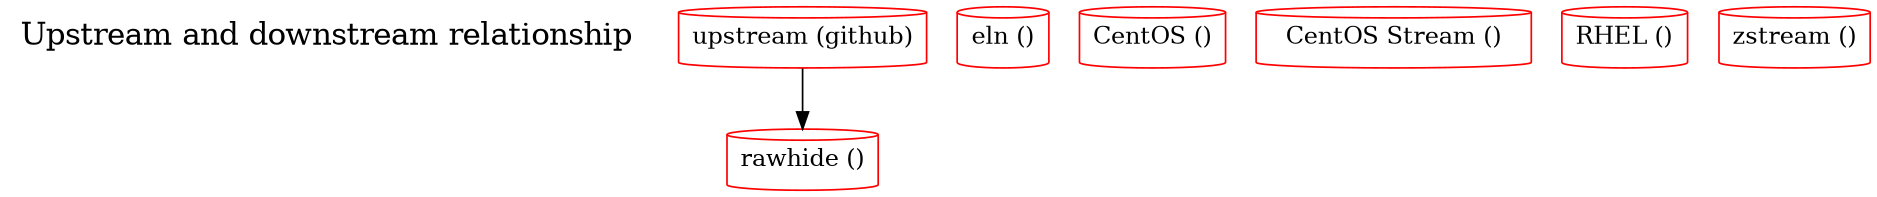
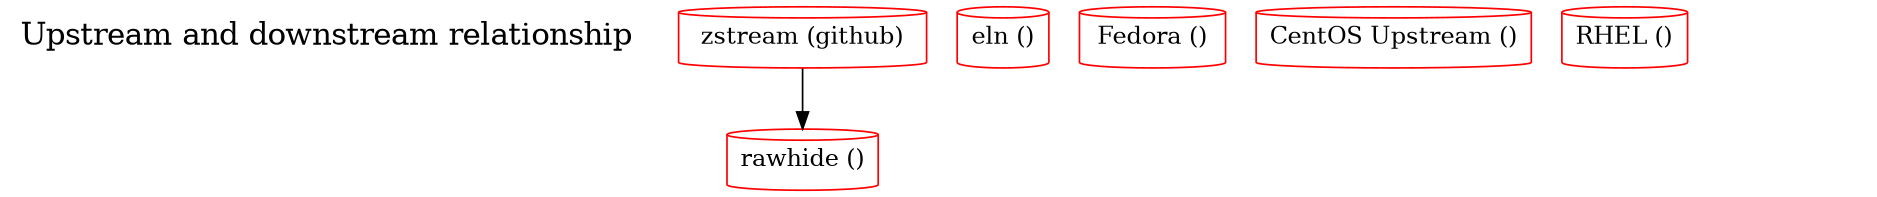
(803, 37) -> (803, 37)
(1153, 37) -> (1153, 37)
(1394, 37) -> (1394, 37)
(1795, 37) -> none
